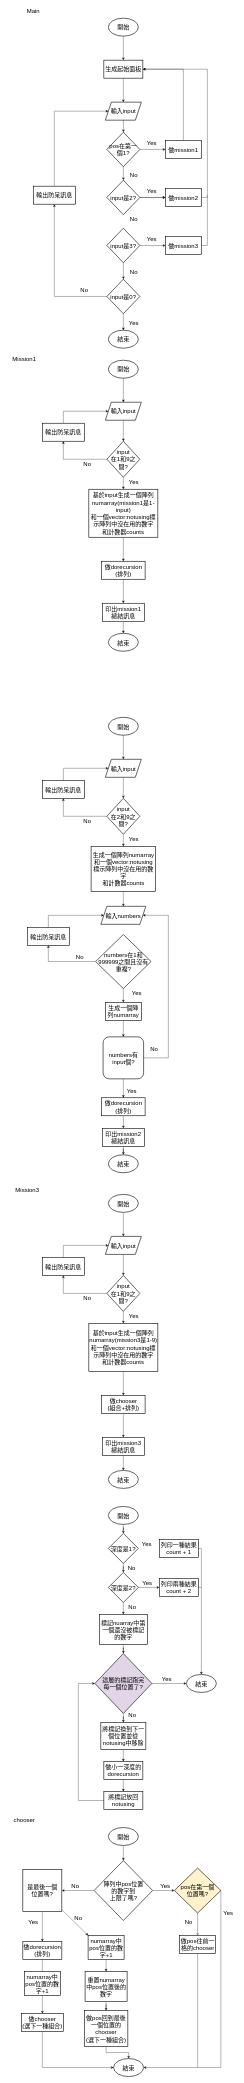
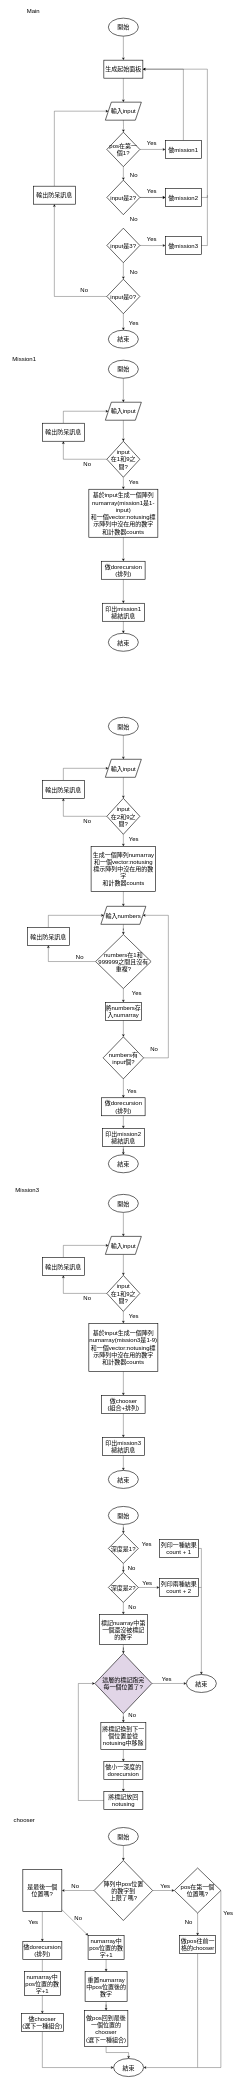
none -> (123, 930)
(123, 1011) -> (123, 1011)
(123, 1058) -> (123, 1058)
(197, 1890) -> (197, 1890)
(197, 1932) -> (197, 1932)
